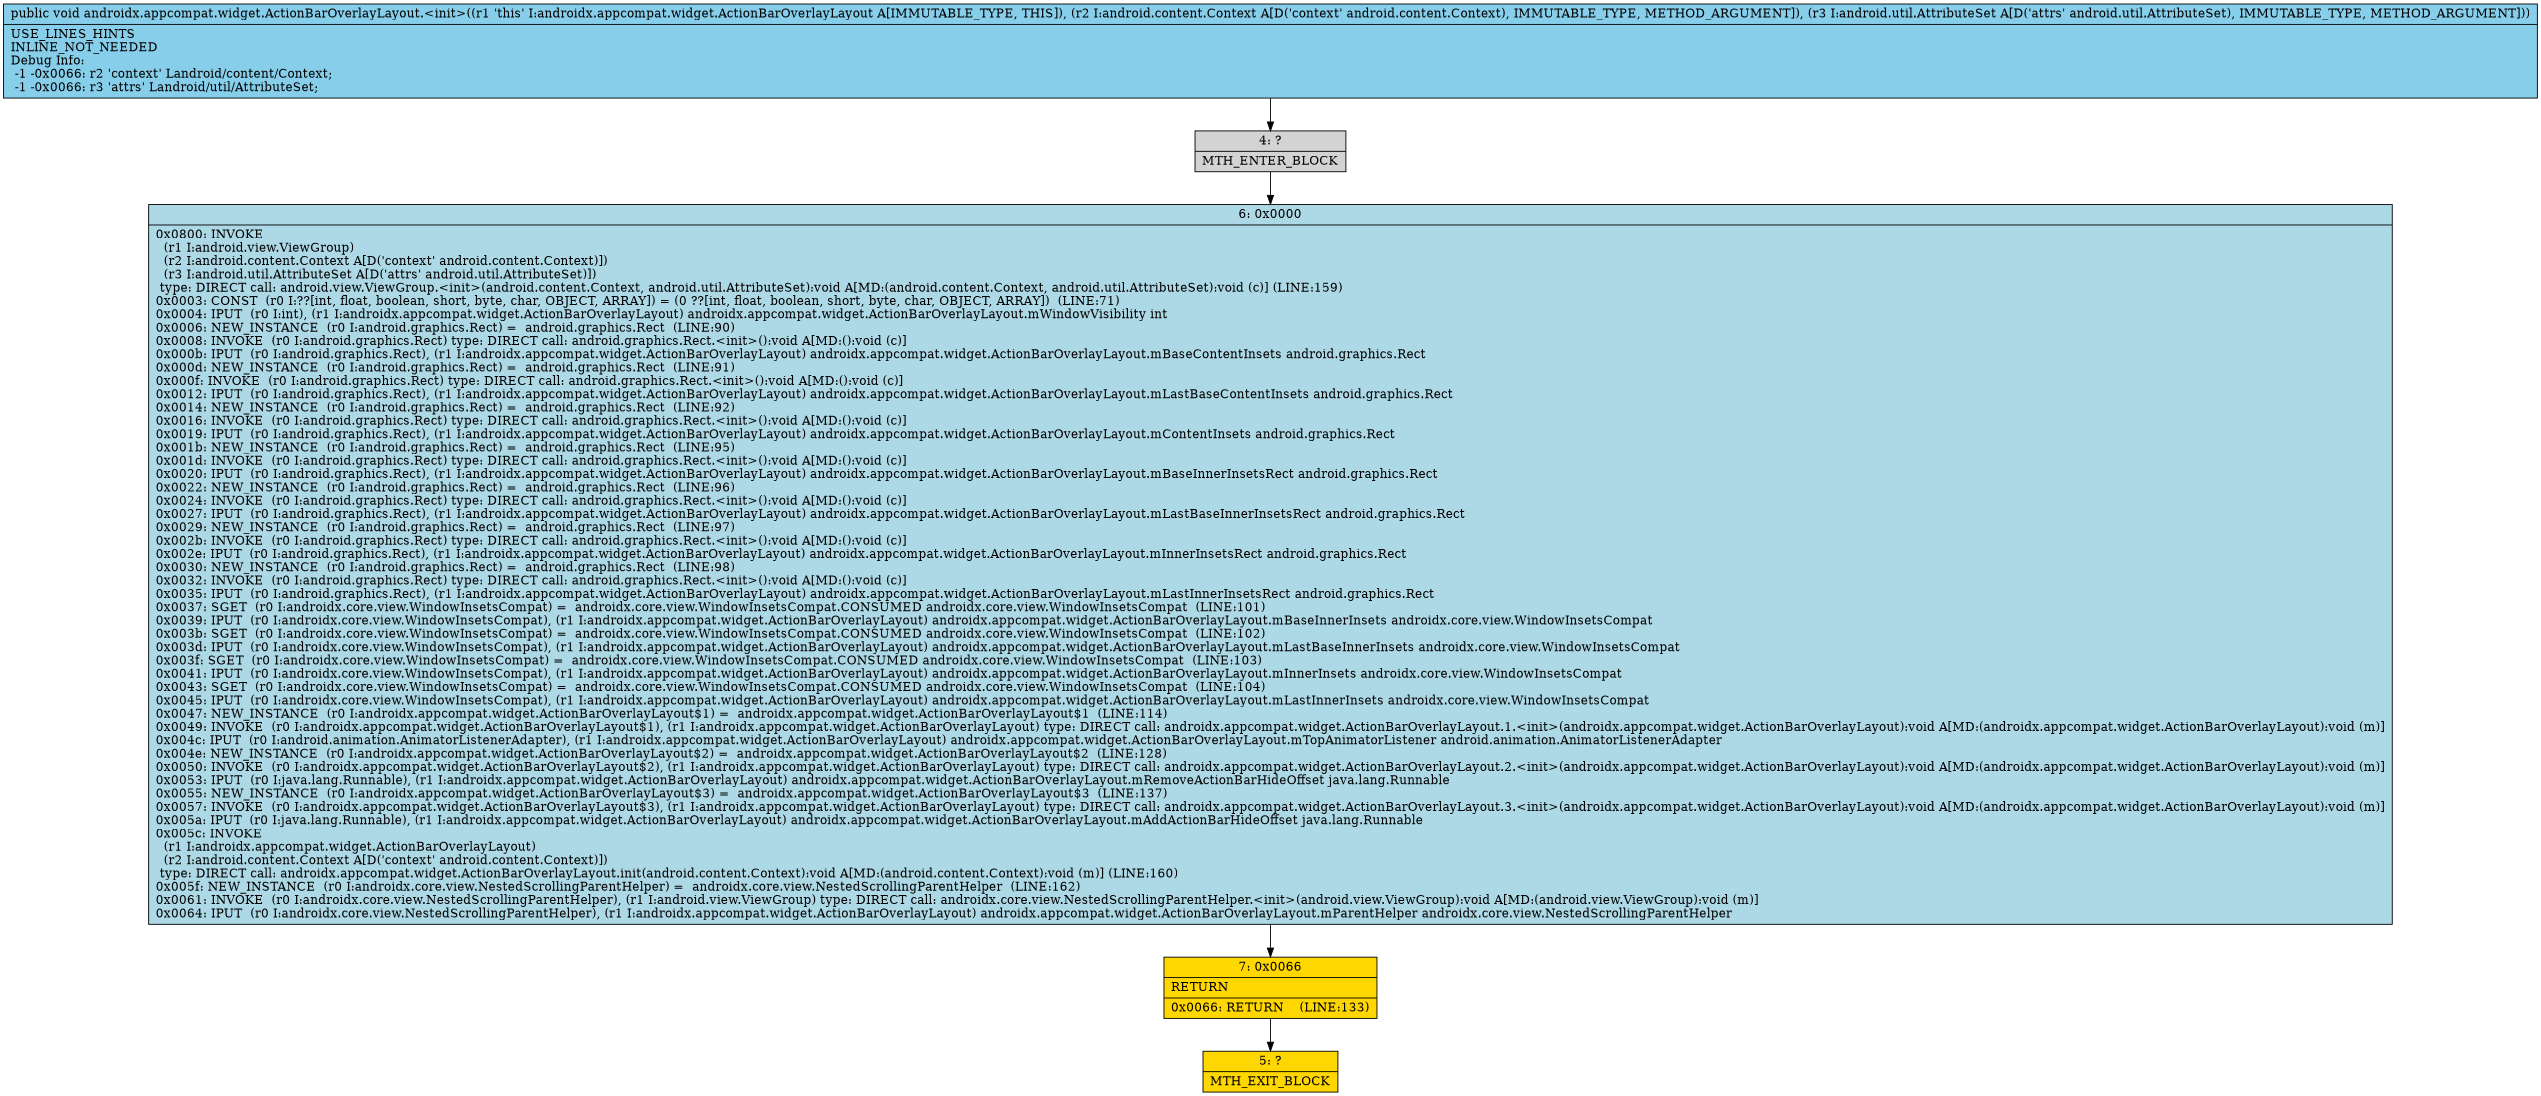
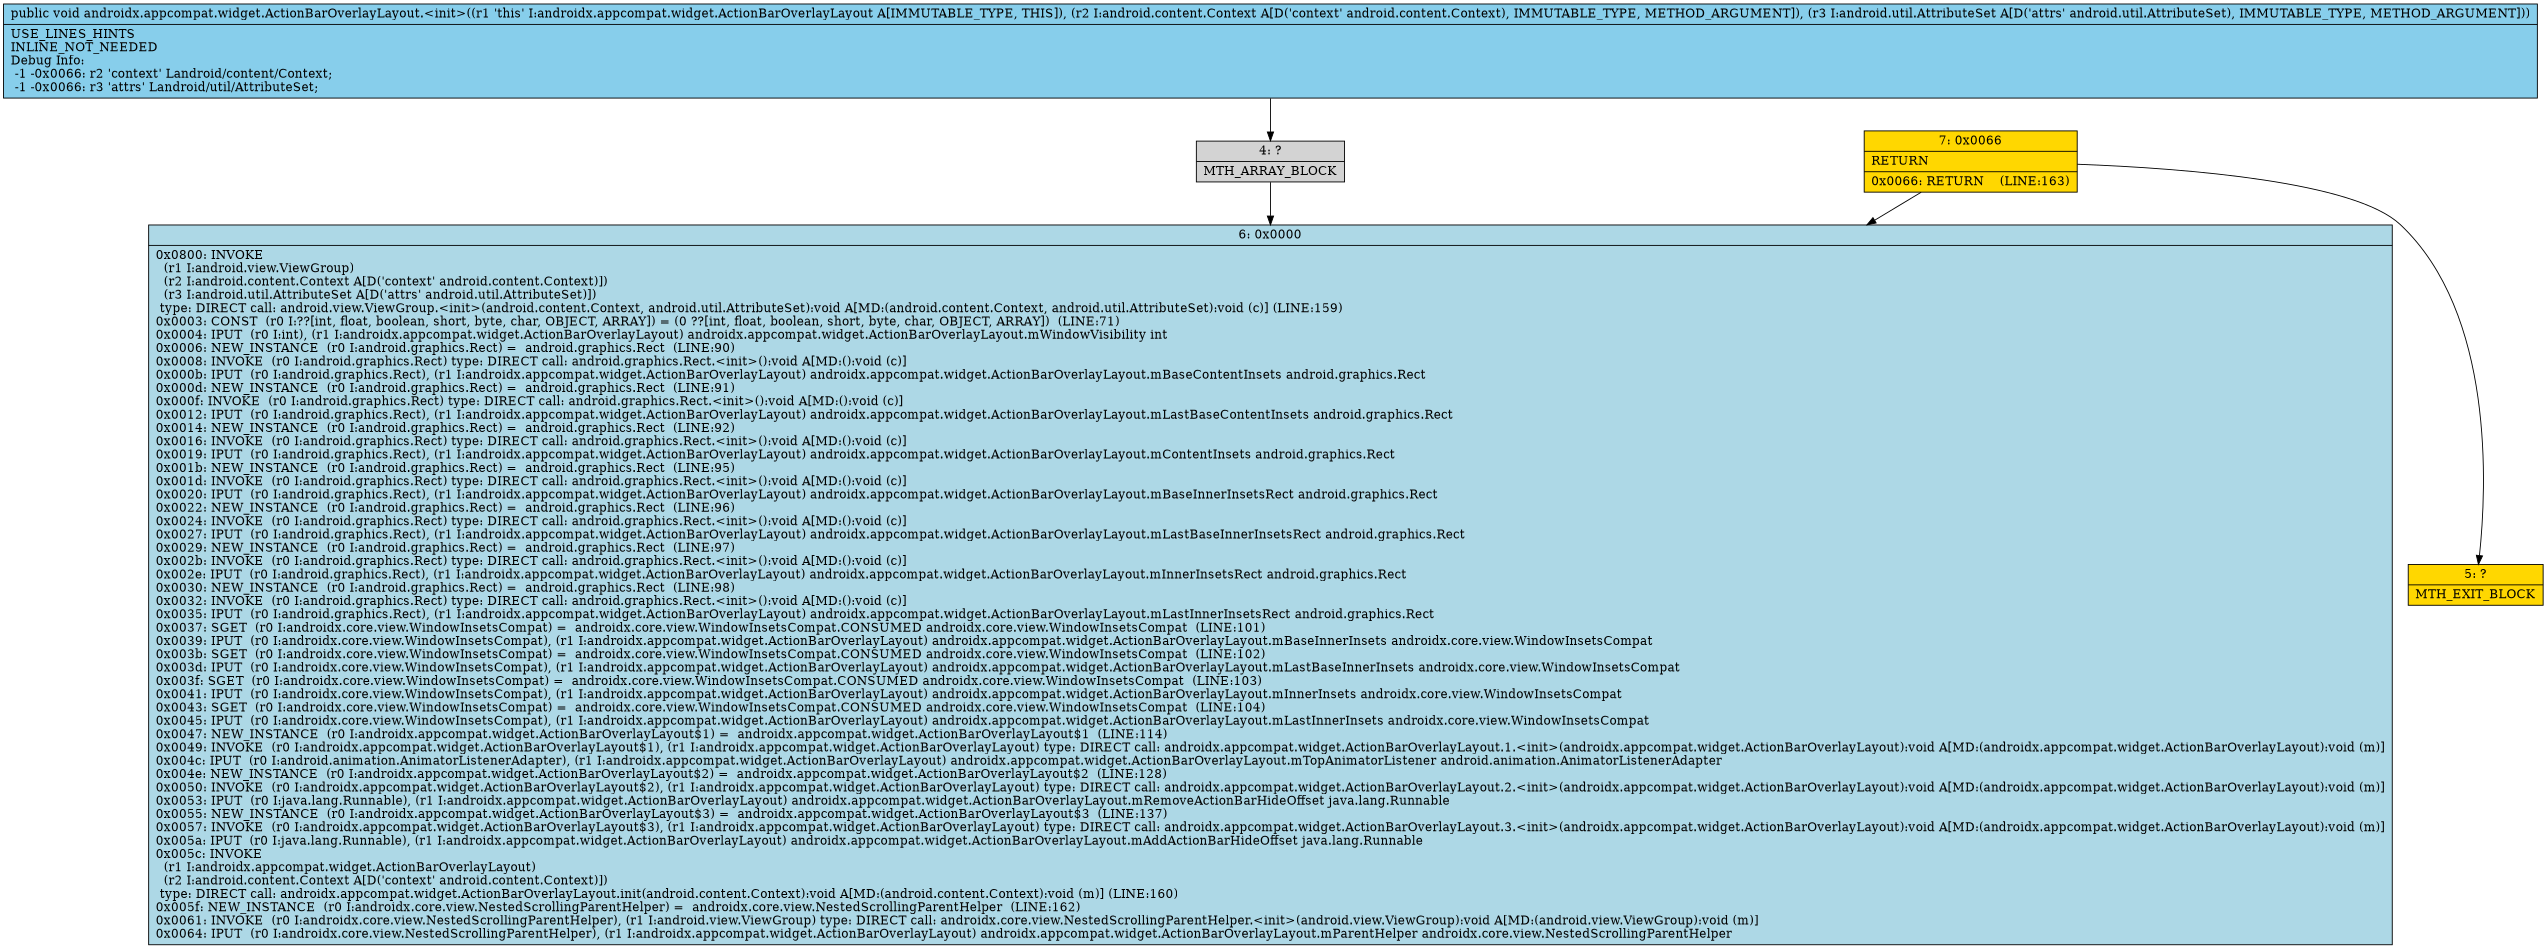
(1270, 161) -> (1270, 171)
(1270, 936) -> (1898, 206)
(1270, 1008) -> (1971, 181)
